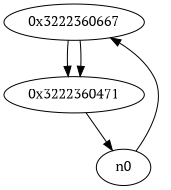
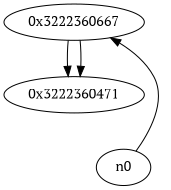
(96, 127) -> none
